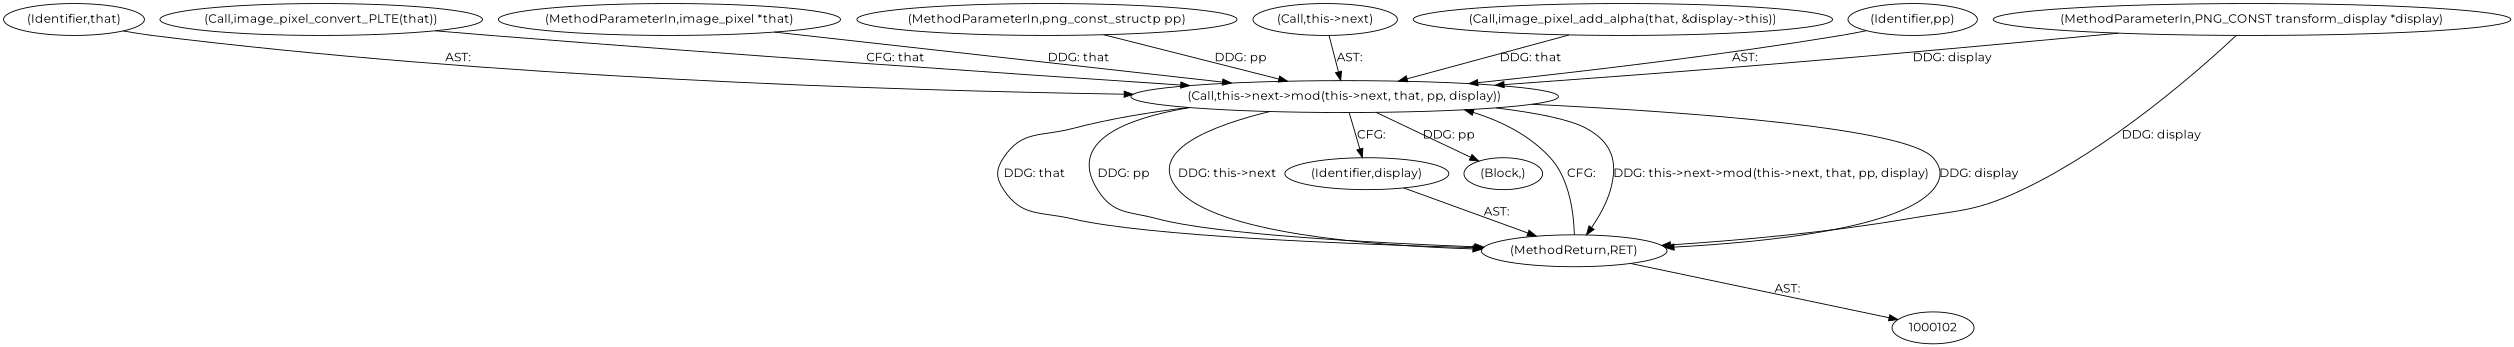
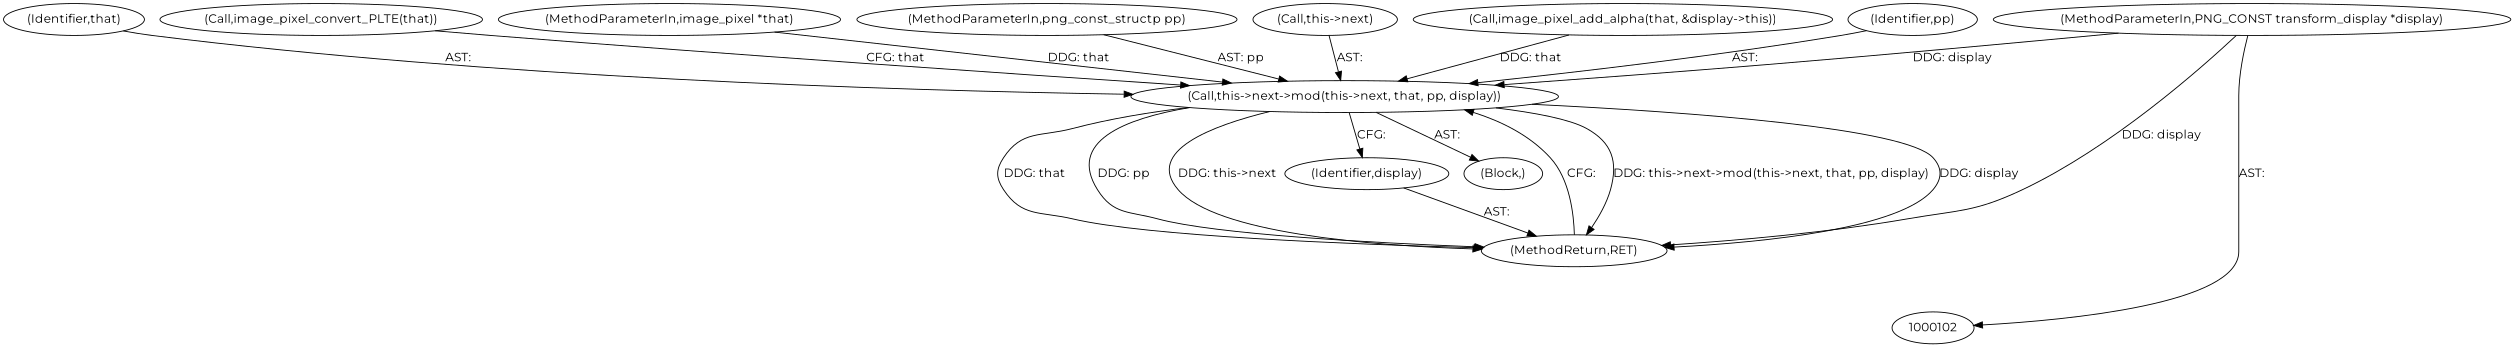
(1241, 58) -> (1241, 58)
(1449, 135) -> (1449, 135)
(1760, 291) -> (2222, 276)
